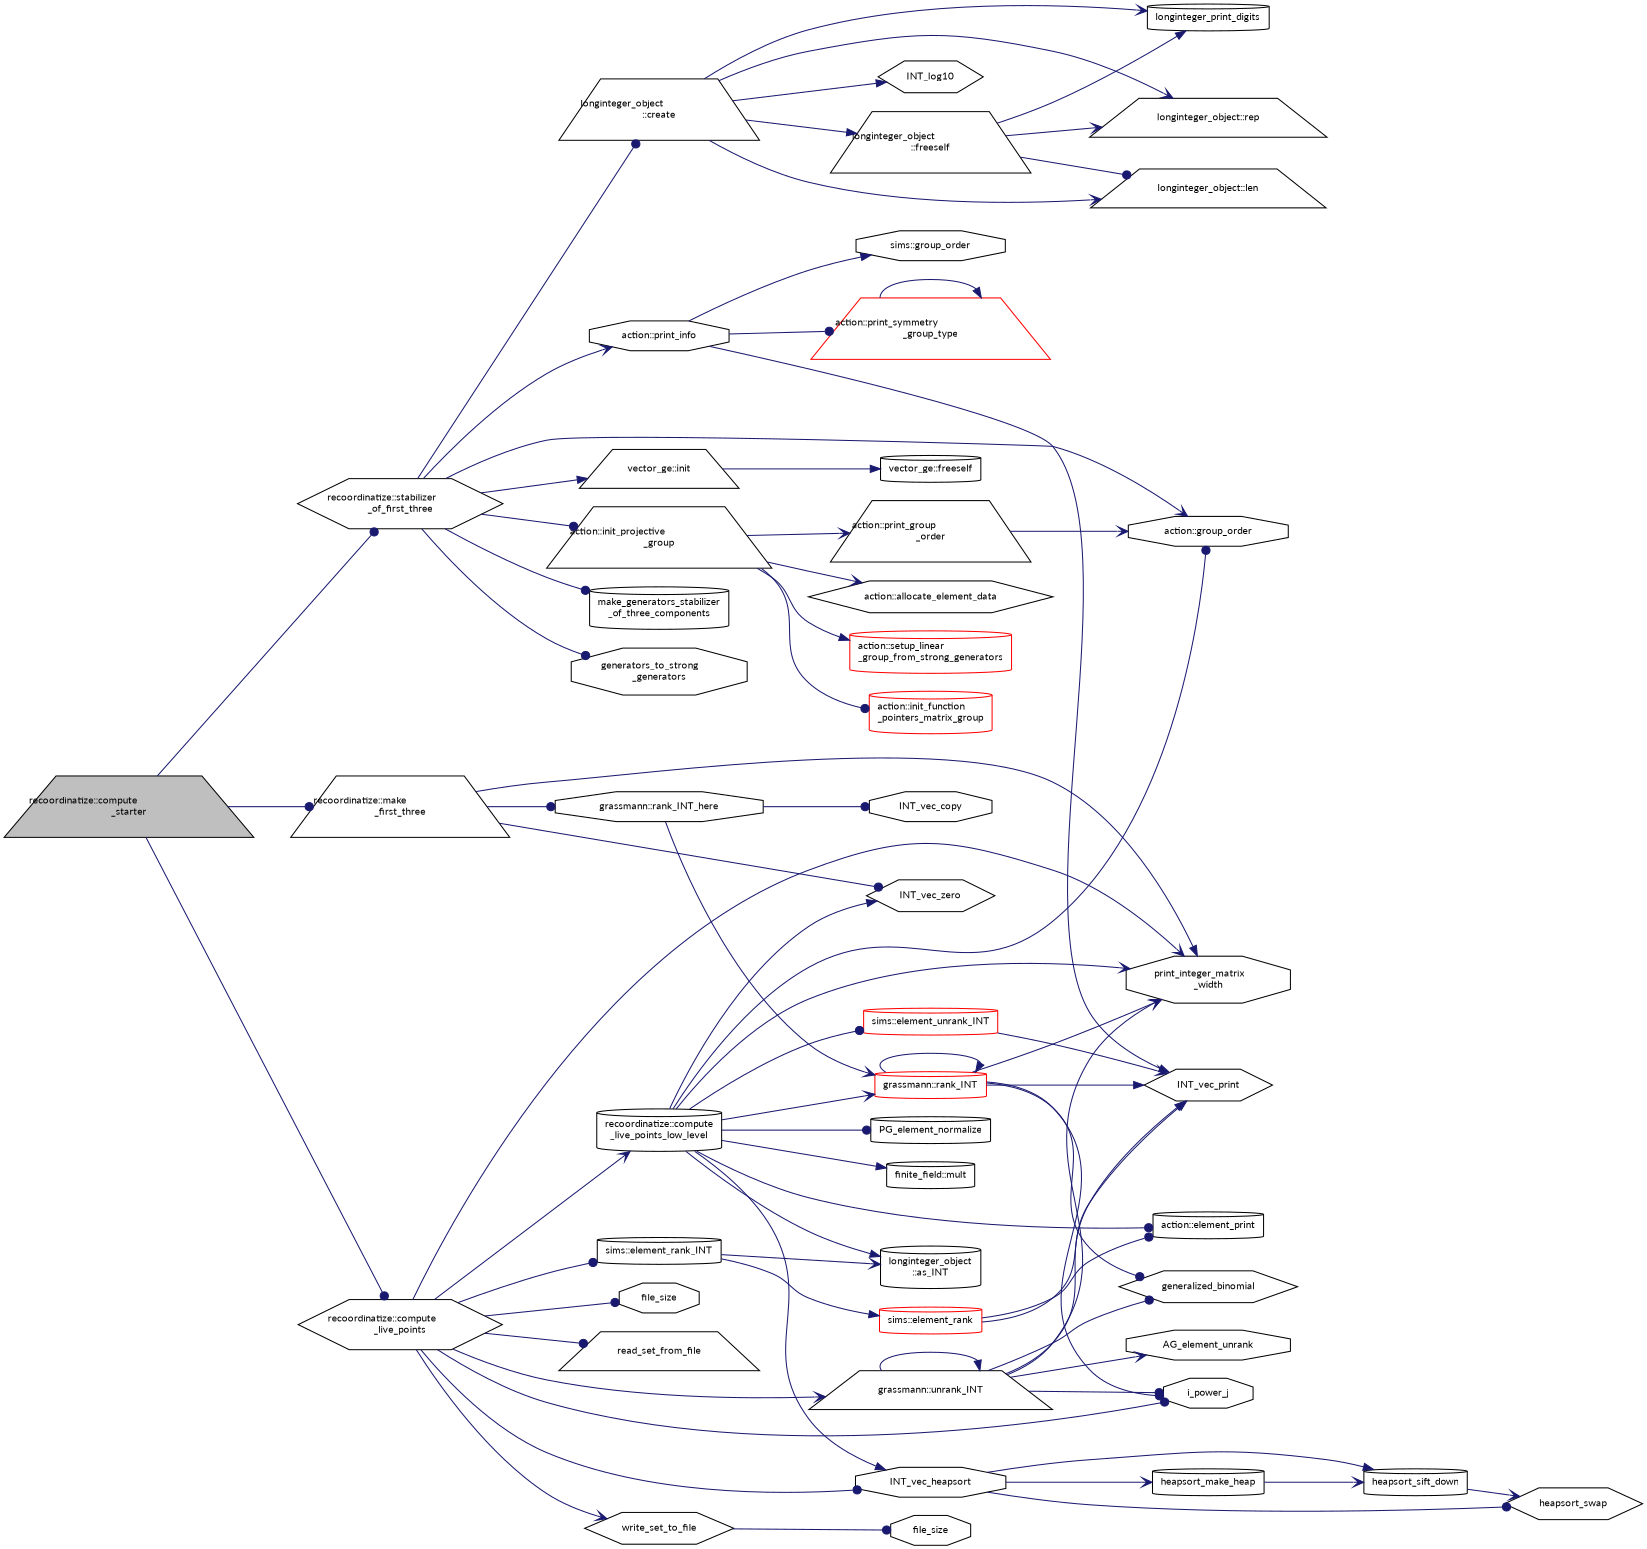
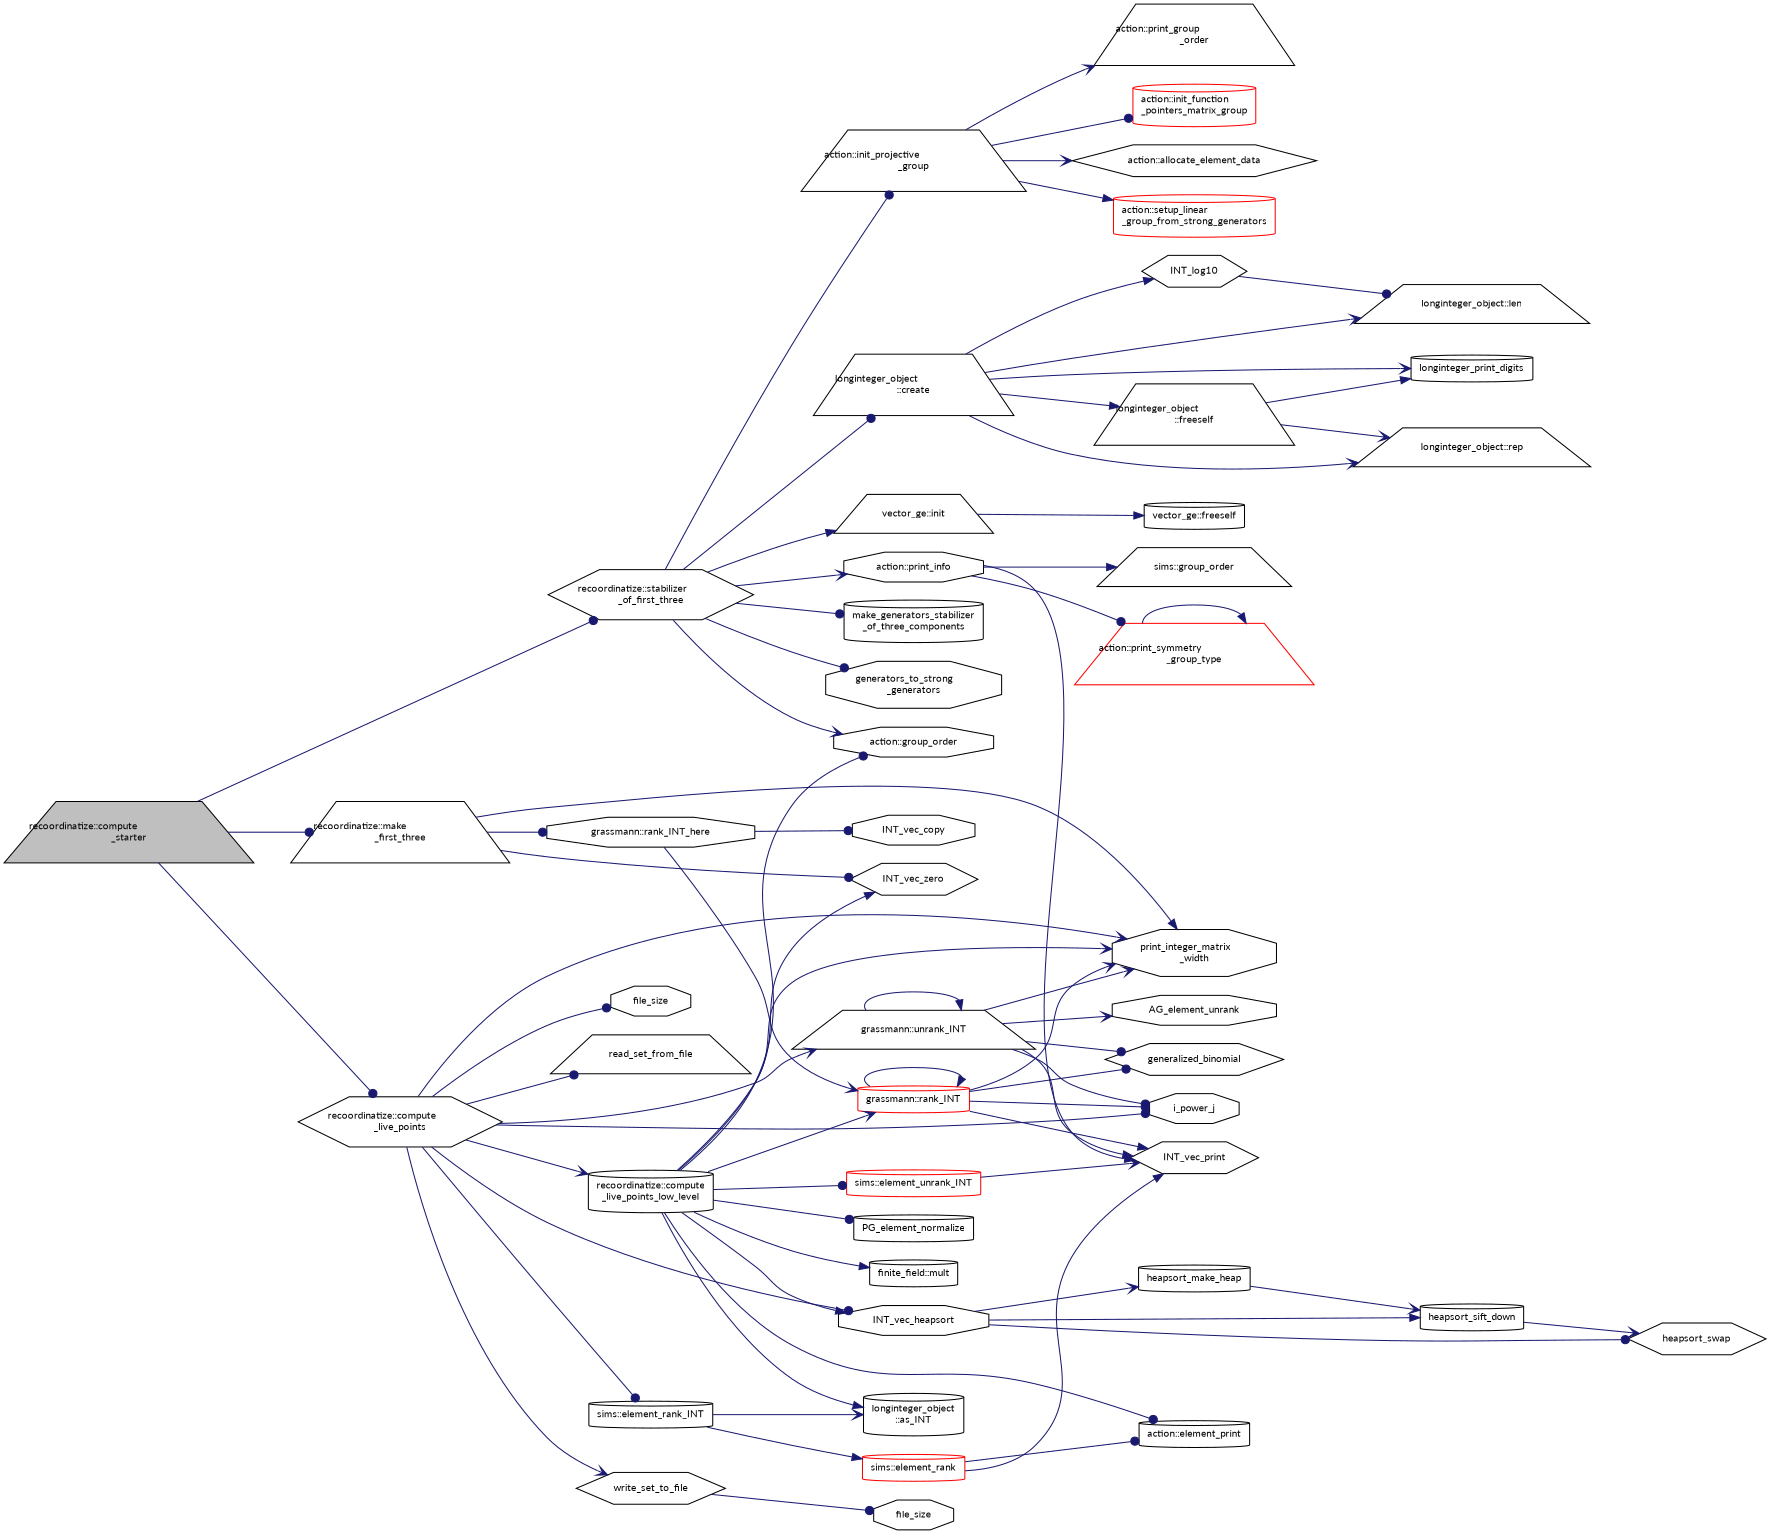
(1071, 166) -> (1311, 285)
(931, 246) -> (1194, 567)
(1064, 531) -> none
